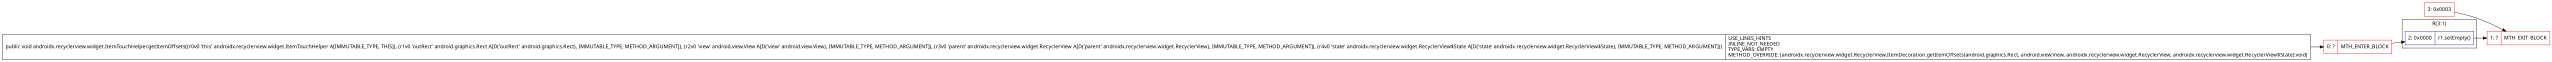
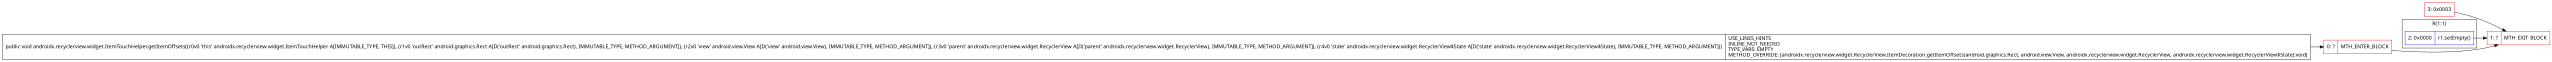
(2439, 24) -> (2439, 24)
(2397, 43) -> (2443, 52)
